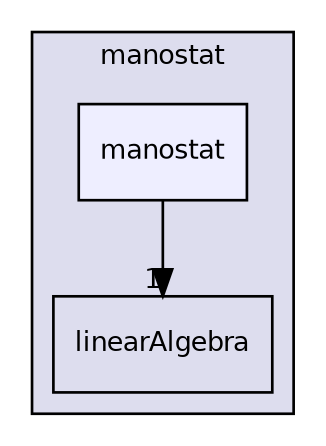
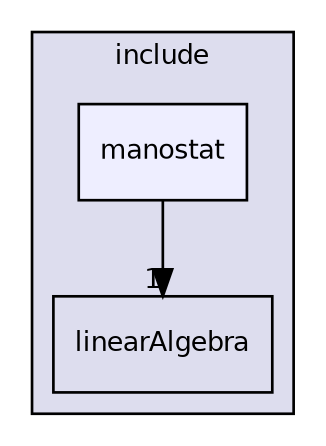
(163, 57) -> (163, 57)
